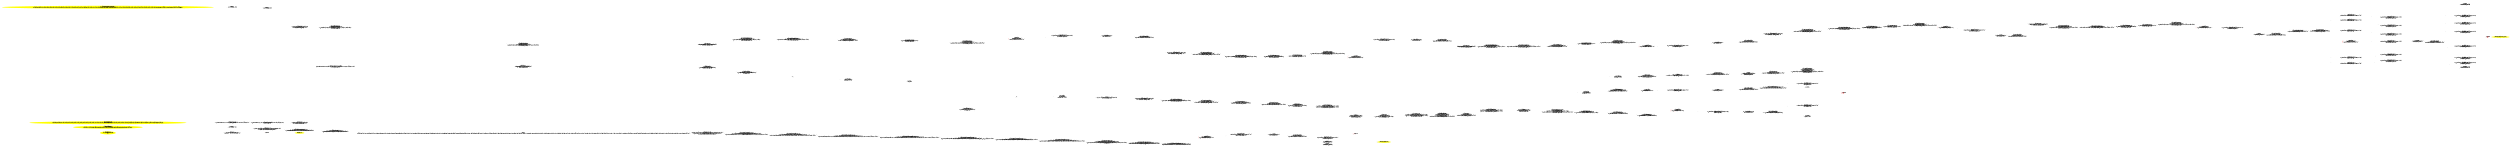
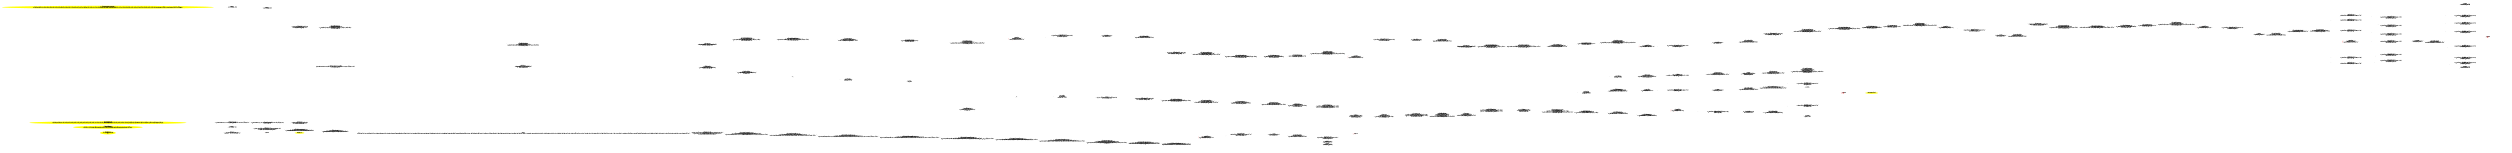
(2501, 37) -> none
none -> (1872, 93)
(1384, 142) -> none
